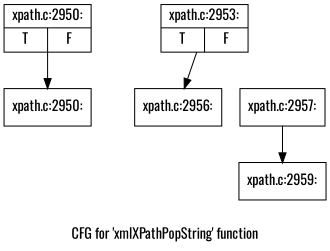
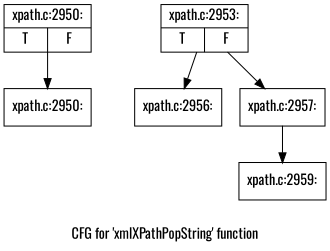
none -> (242, 67)
